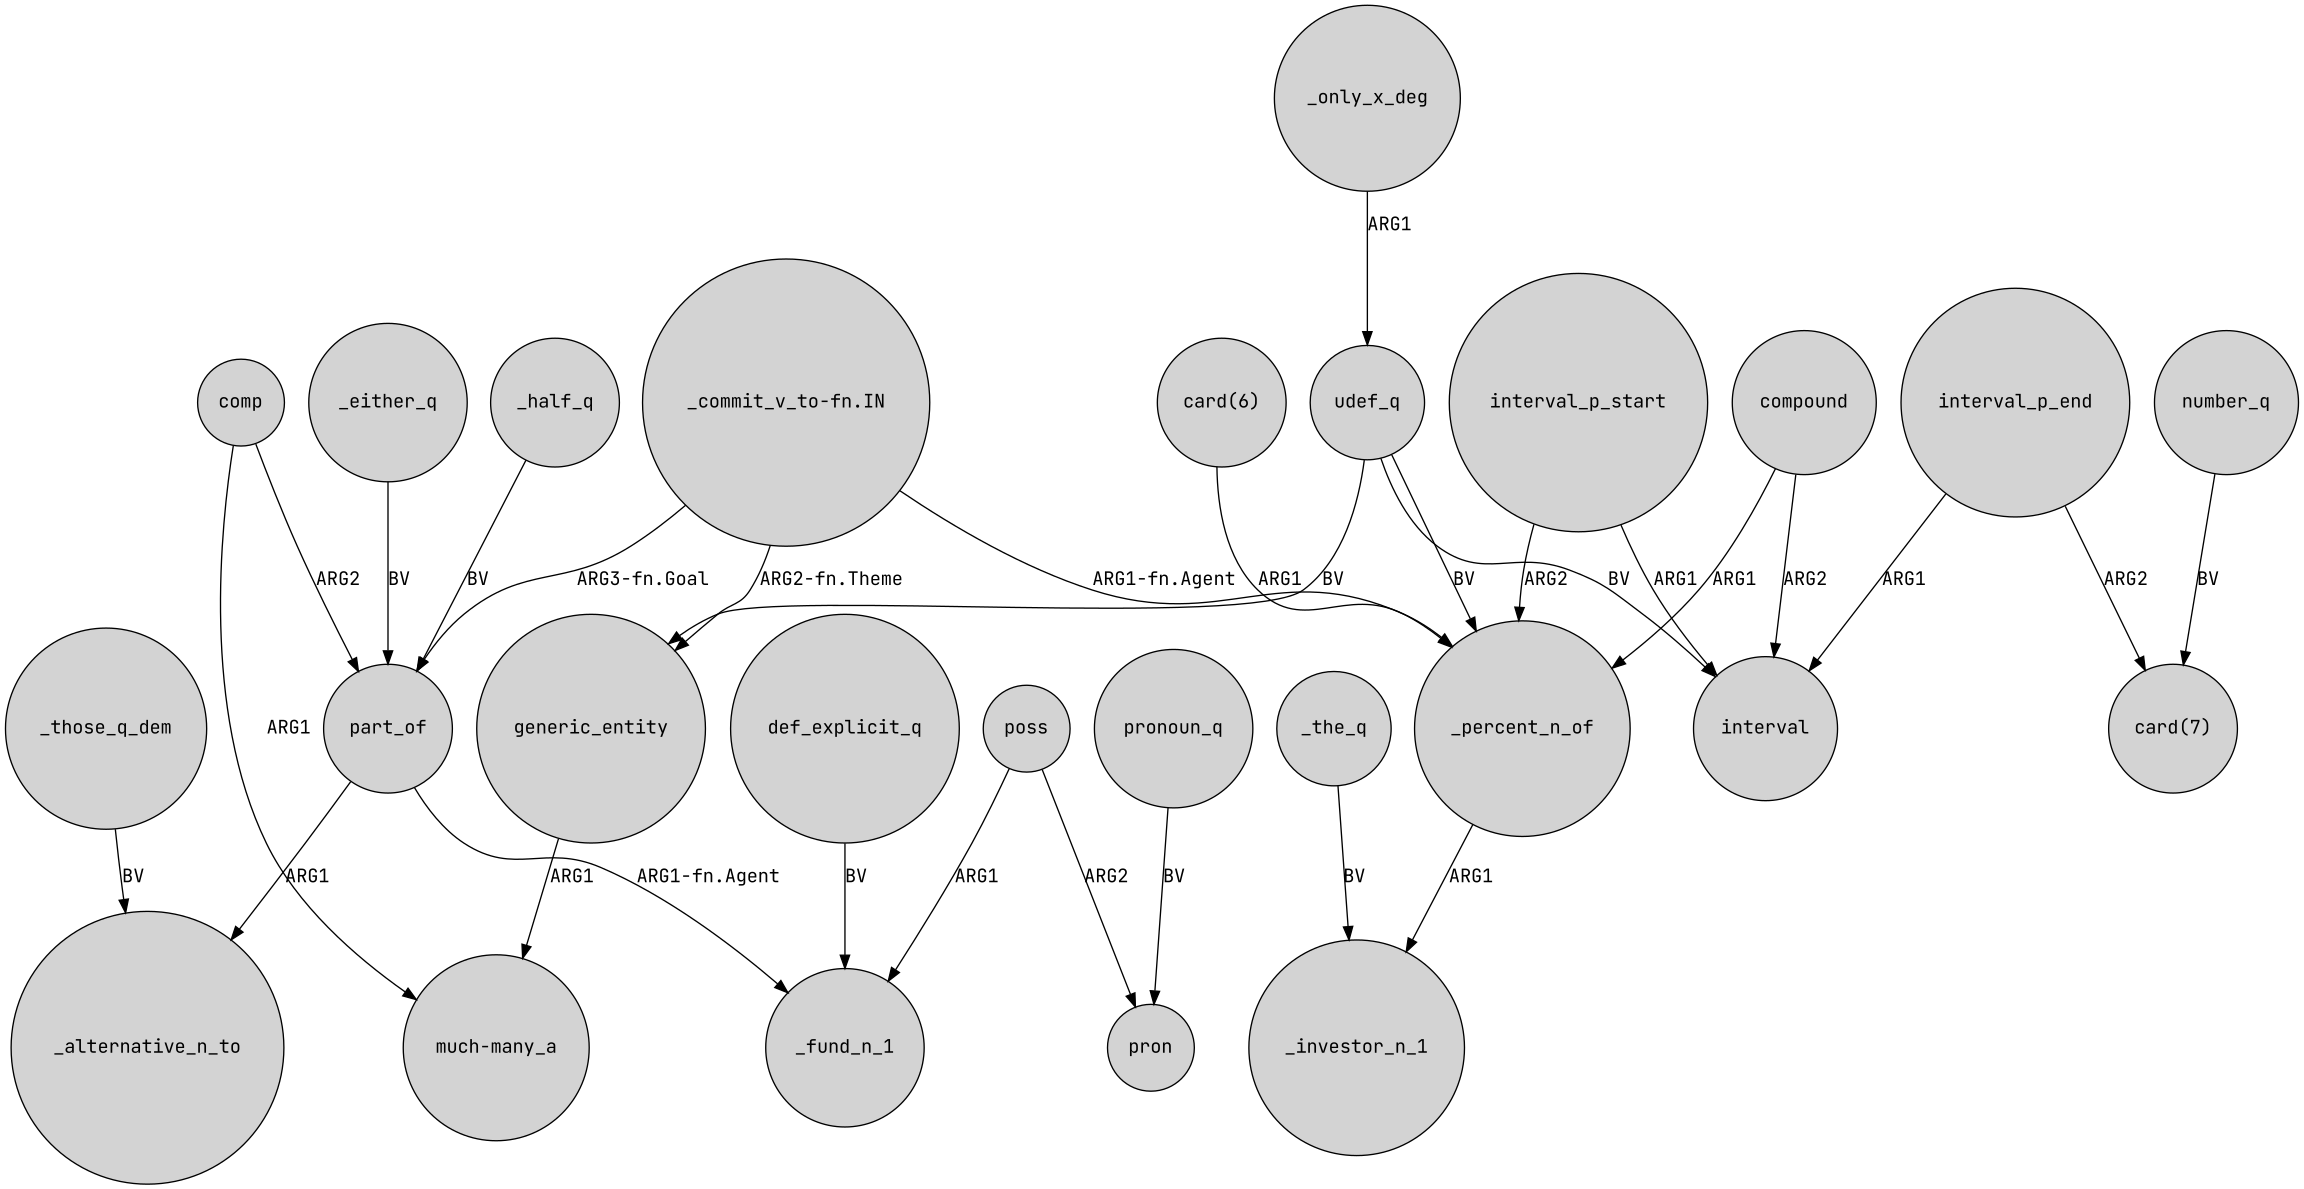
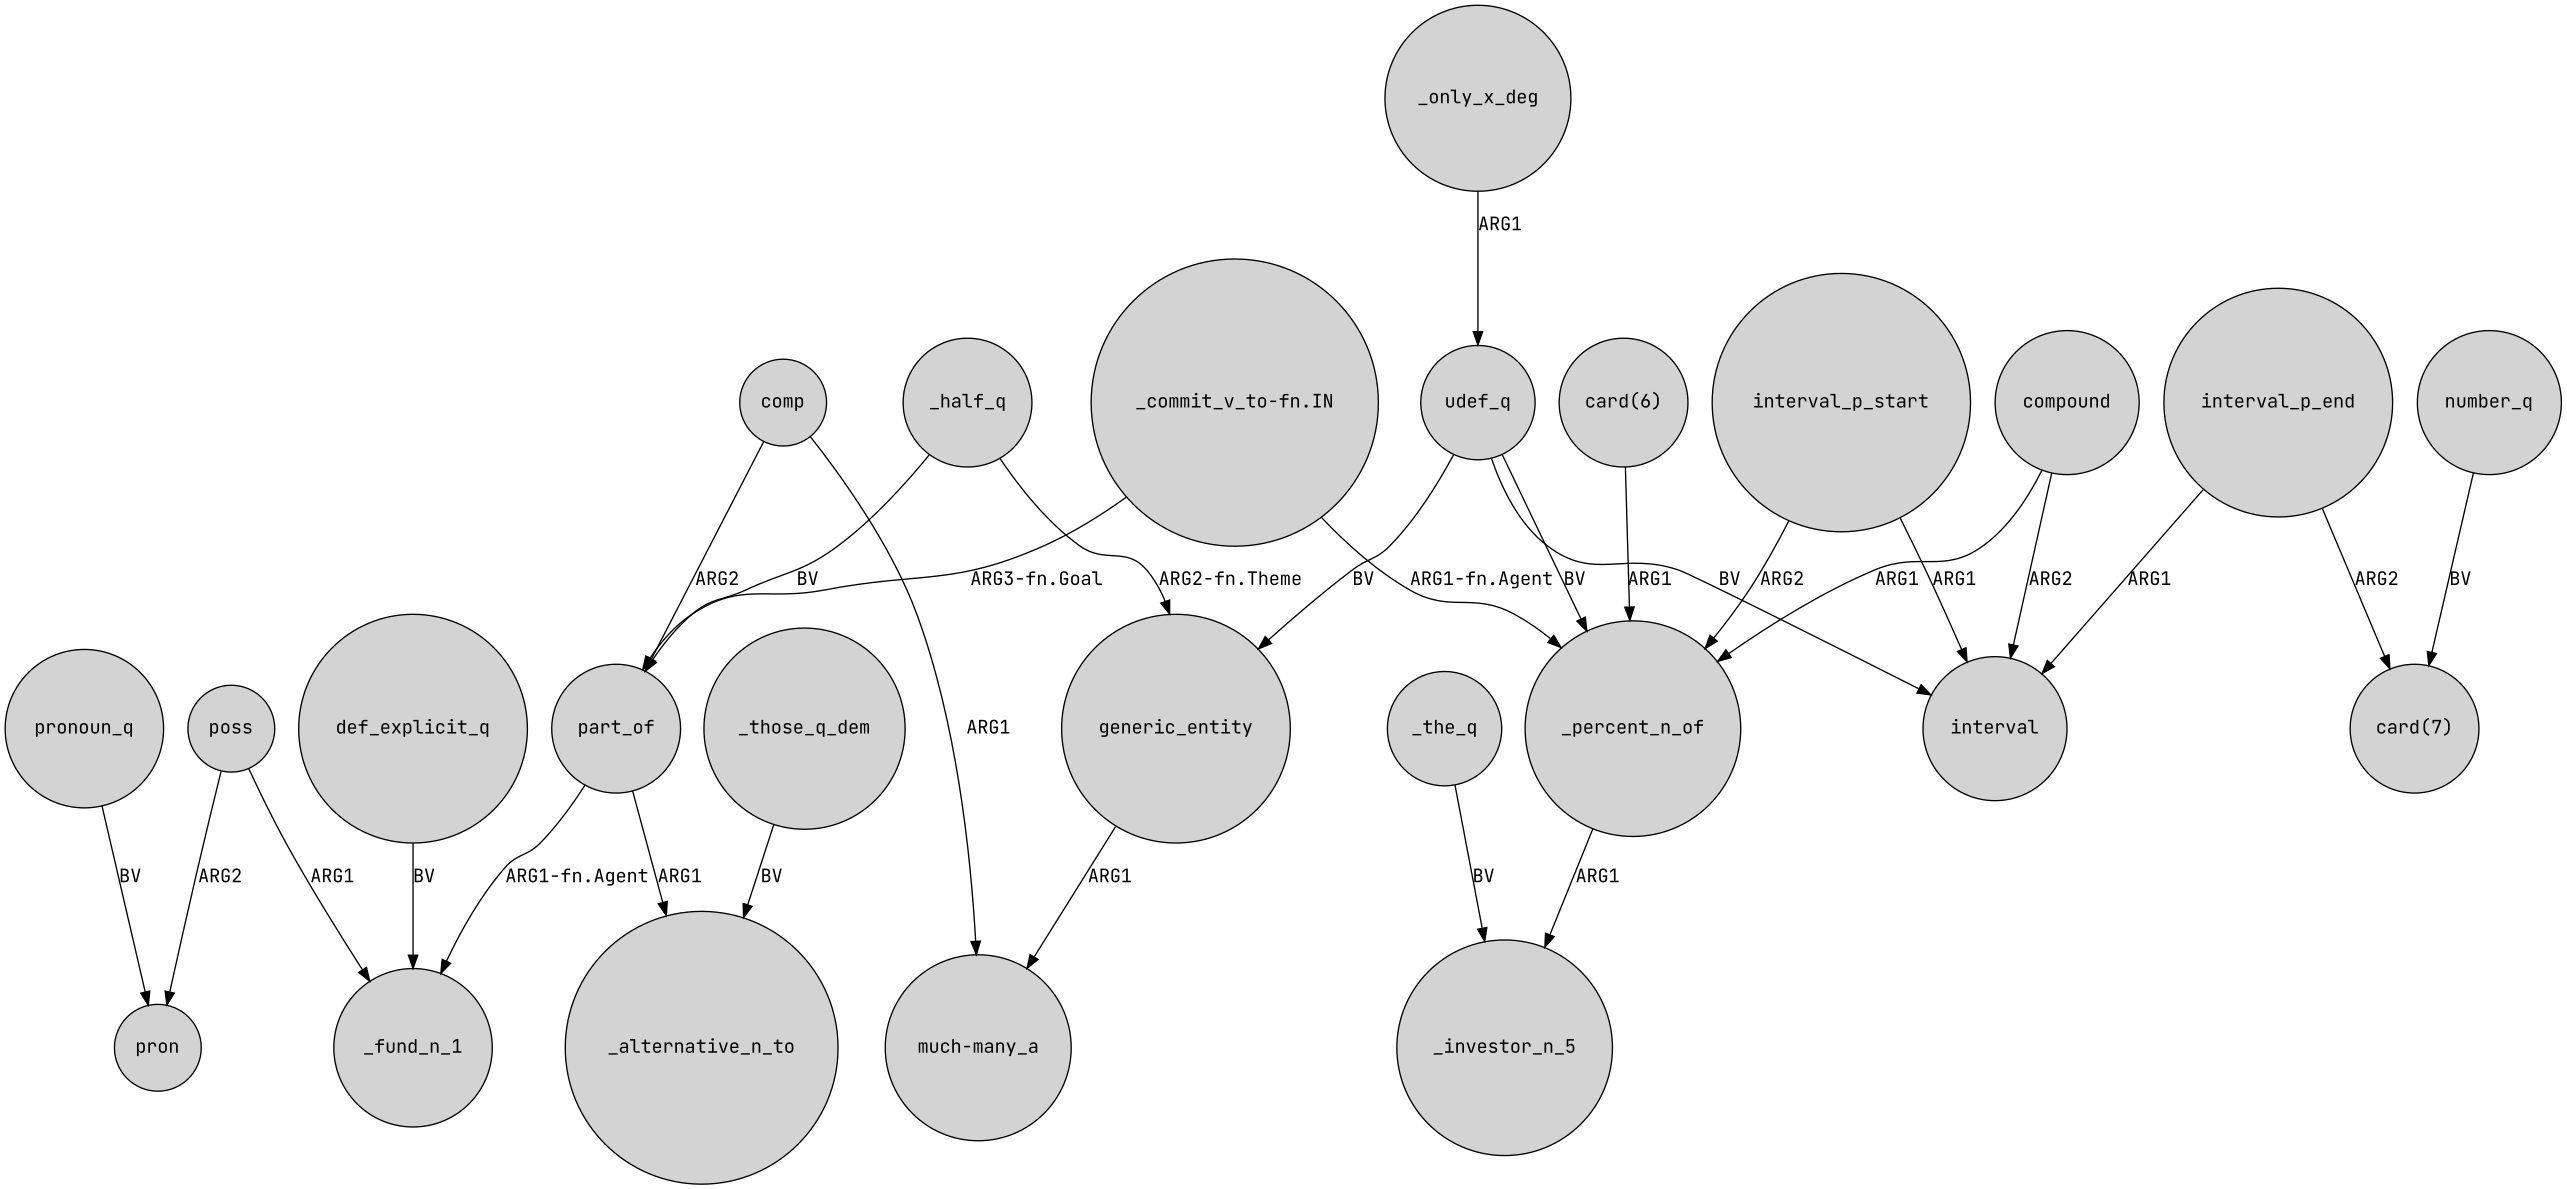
(388, 403) -> none
(738, 602) -> (1076, 543)
(1357, 1048) -> (1505, 1048)
